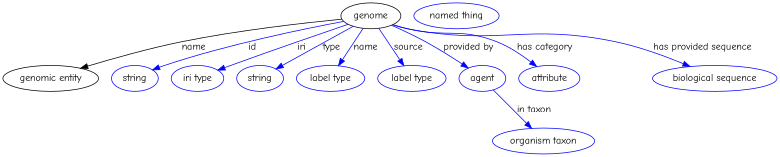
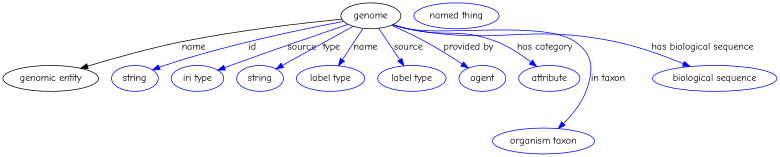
(302, 47) -> (302, 47)
(703, 47) -> (703, 47)
(510, 107) -> (518, 30)
